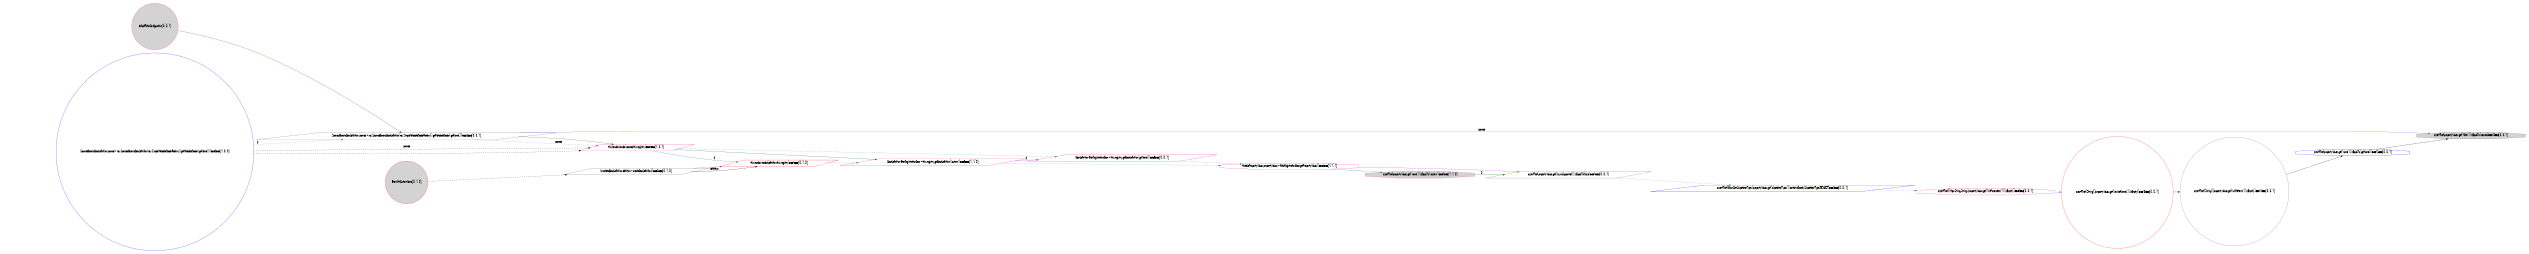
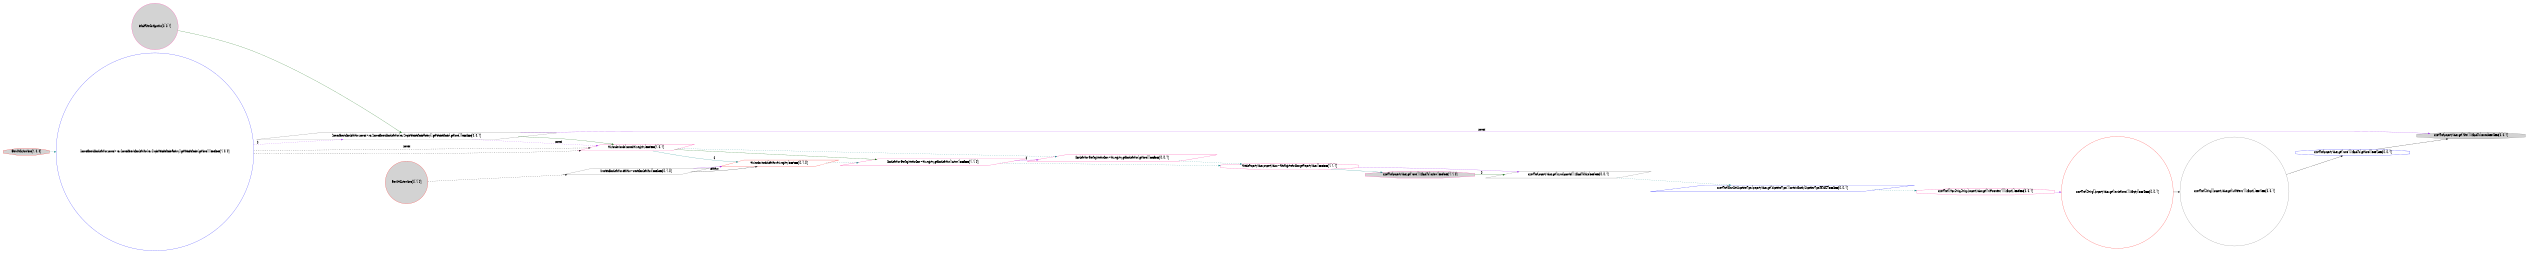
none -> (26, 152)
